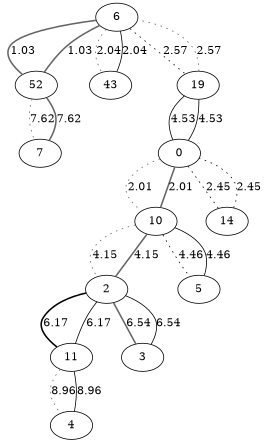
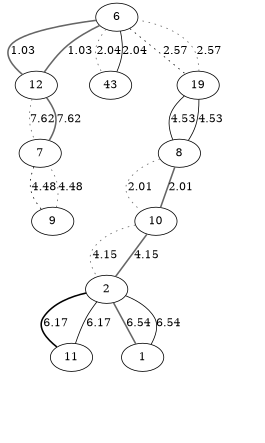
(36, 85) -> (36, 85)
(179, 153) -> (179, 153)
none -> (53, 221)
(227, 221) -> none
(199, 289) -> none
(143, 357) -> (143, 357)
(71, 425) -> none
